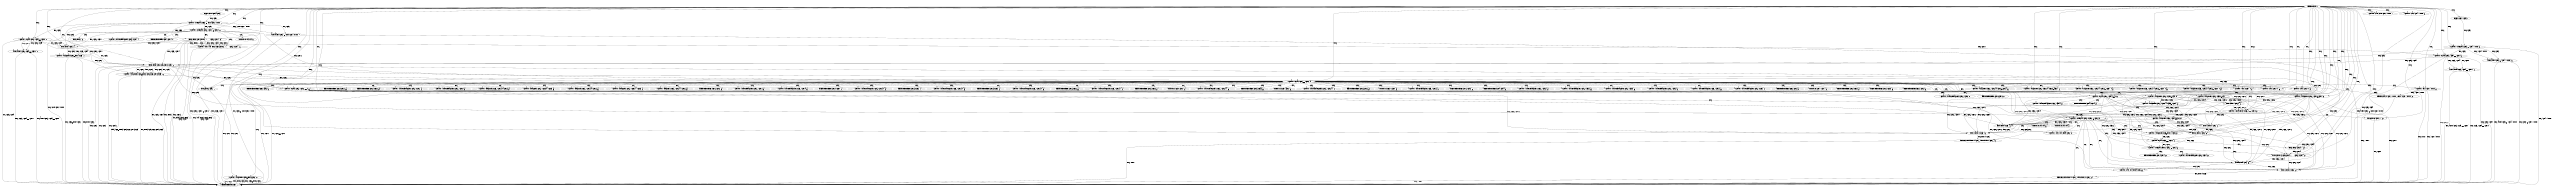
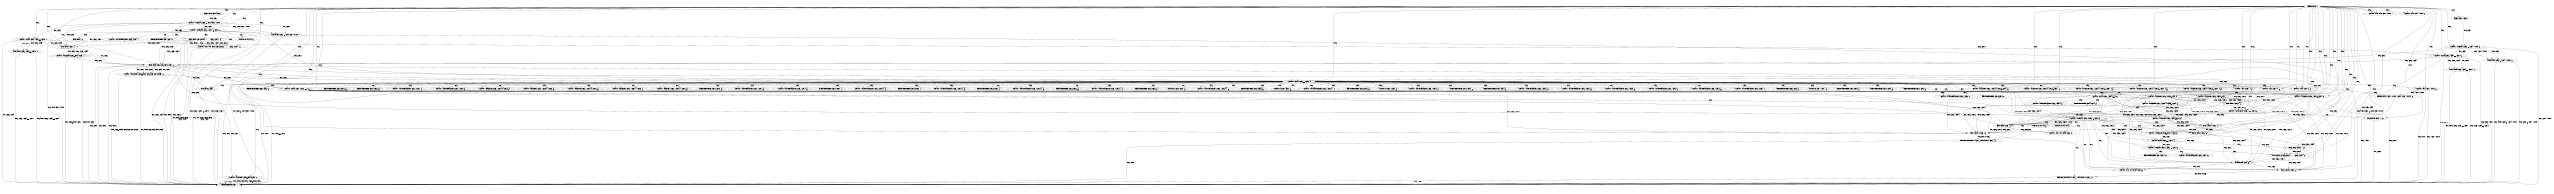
(80, 33) -> (172, 42)
(2161, 100) -> (2192, 107)
